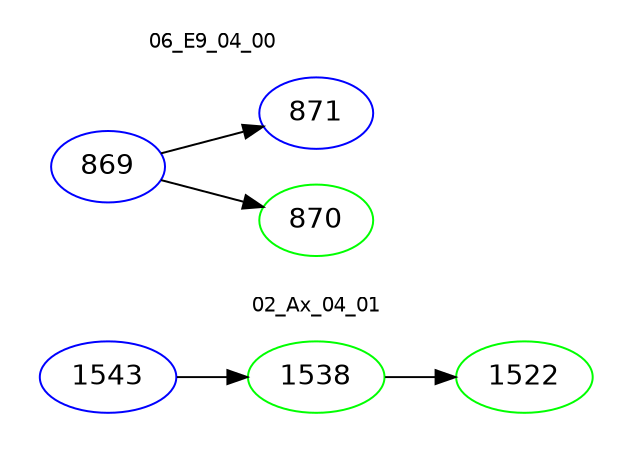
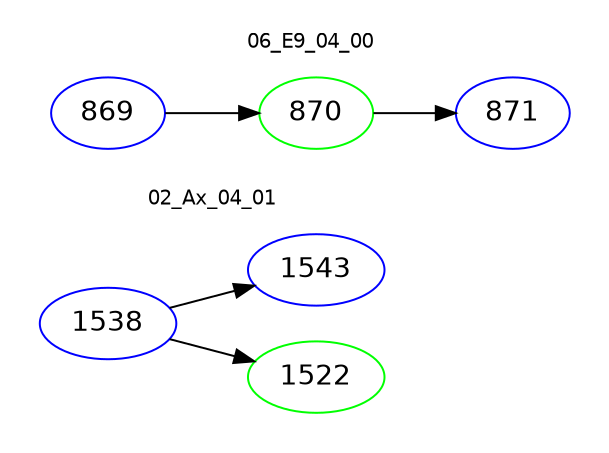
(202, 143) -> (404, 113)
(202, 377) -> (202, 299)
(316, 377) -> (108, 324)
